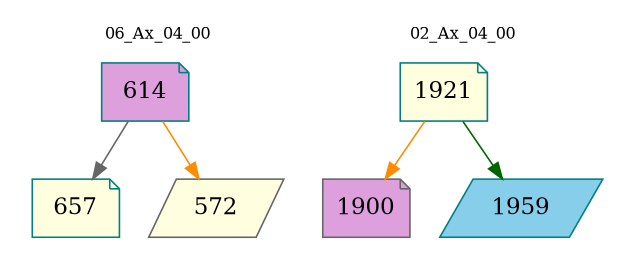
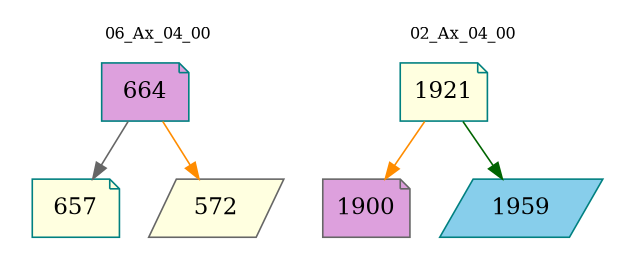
(145, 92) -> (145, 92)
